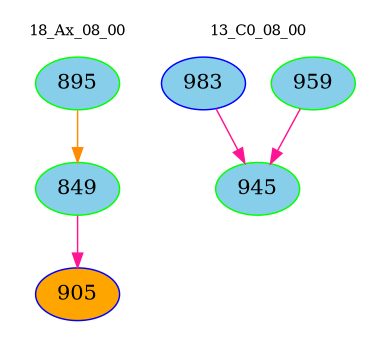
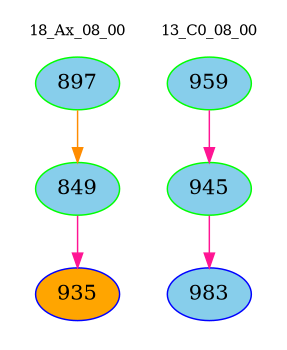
(78, 83) -> (78, 83)
(227, 129) -> (209, 234)
(78, 294) -> (78, 294)
